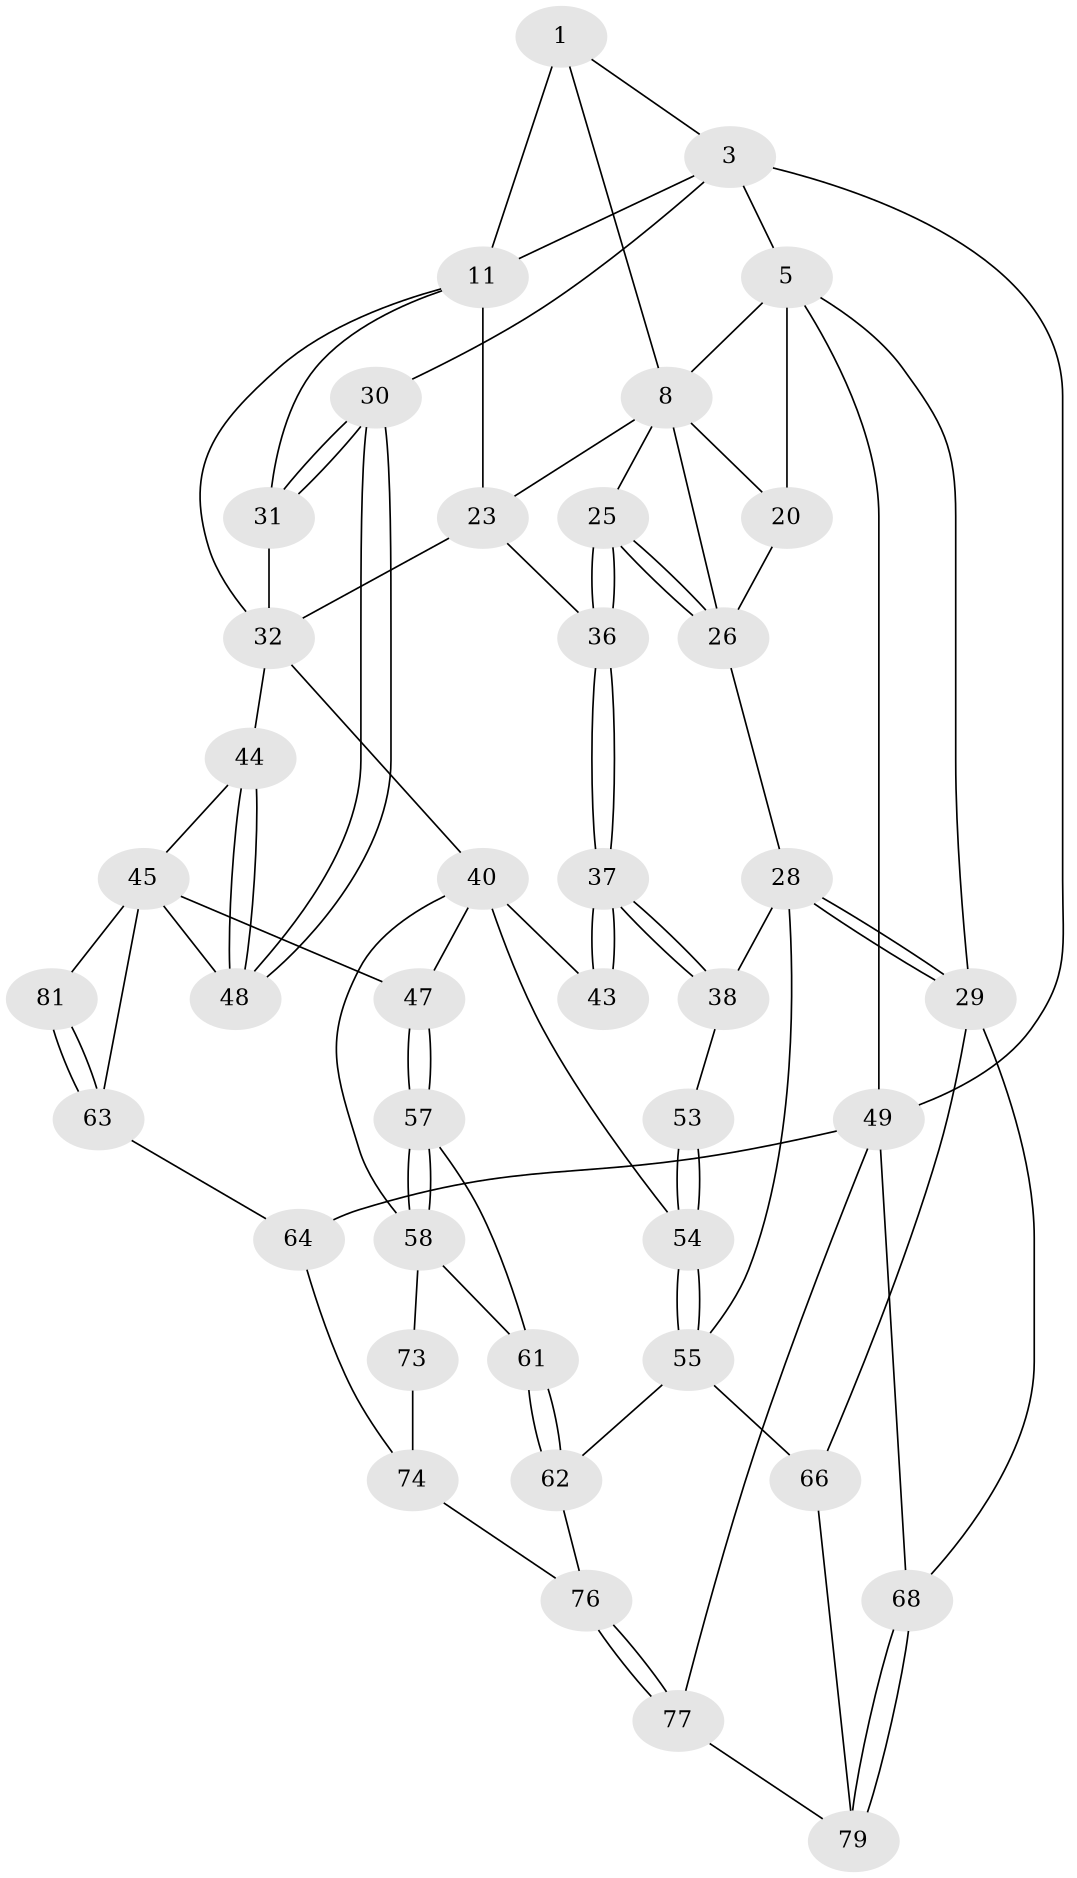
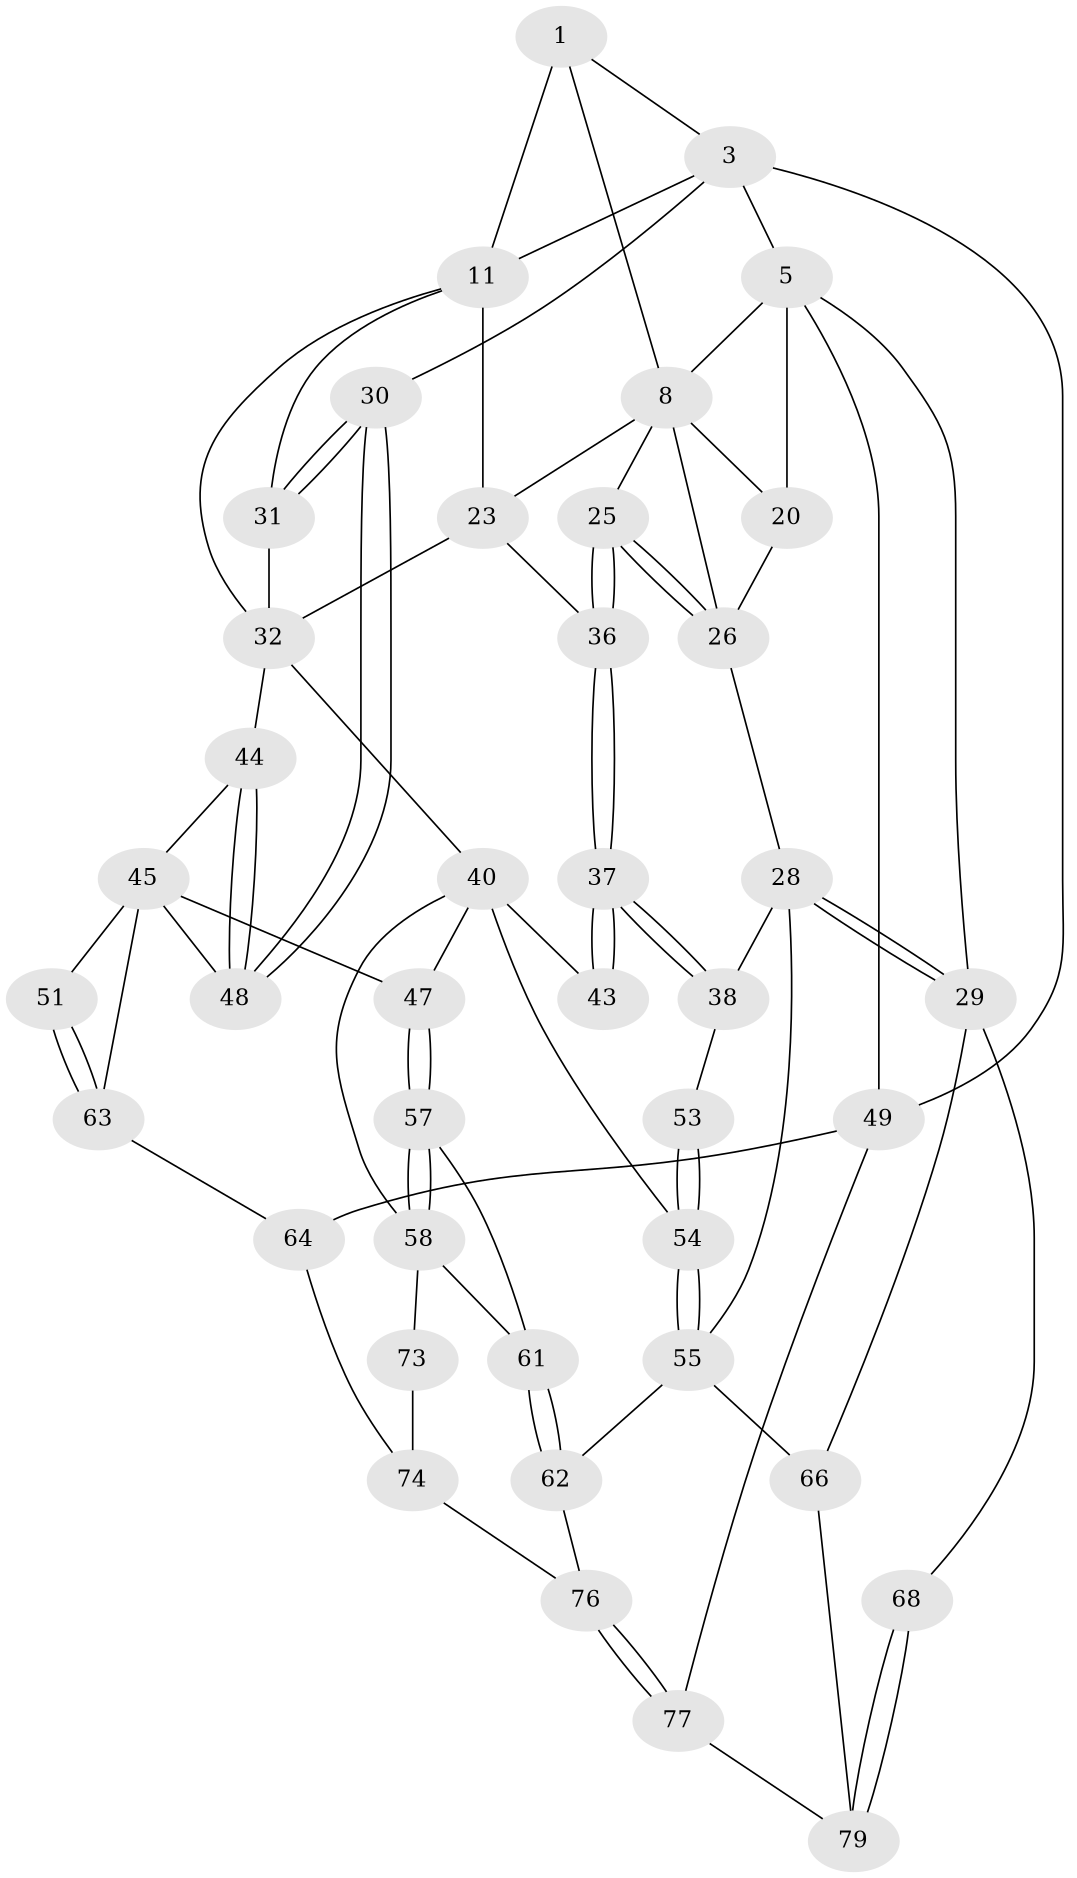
(52, 999) -> (52, 999)
(893, 1360) -> none
